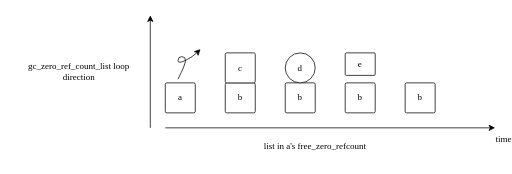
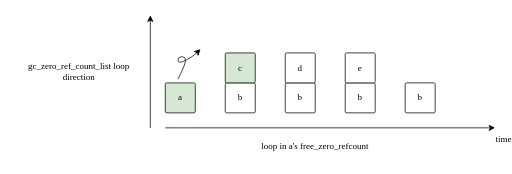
(360, 64) -> (360, 68)
(240, 68) -> (240, 68)
(300, 68) -> (300, 68)
(180, 98) -> (180, 98)
(315, 147) -> (315, 147)
